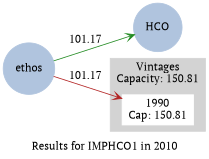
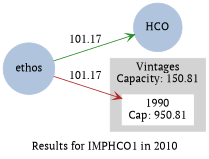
(158, 110) -> (158, 110)
